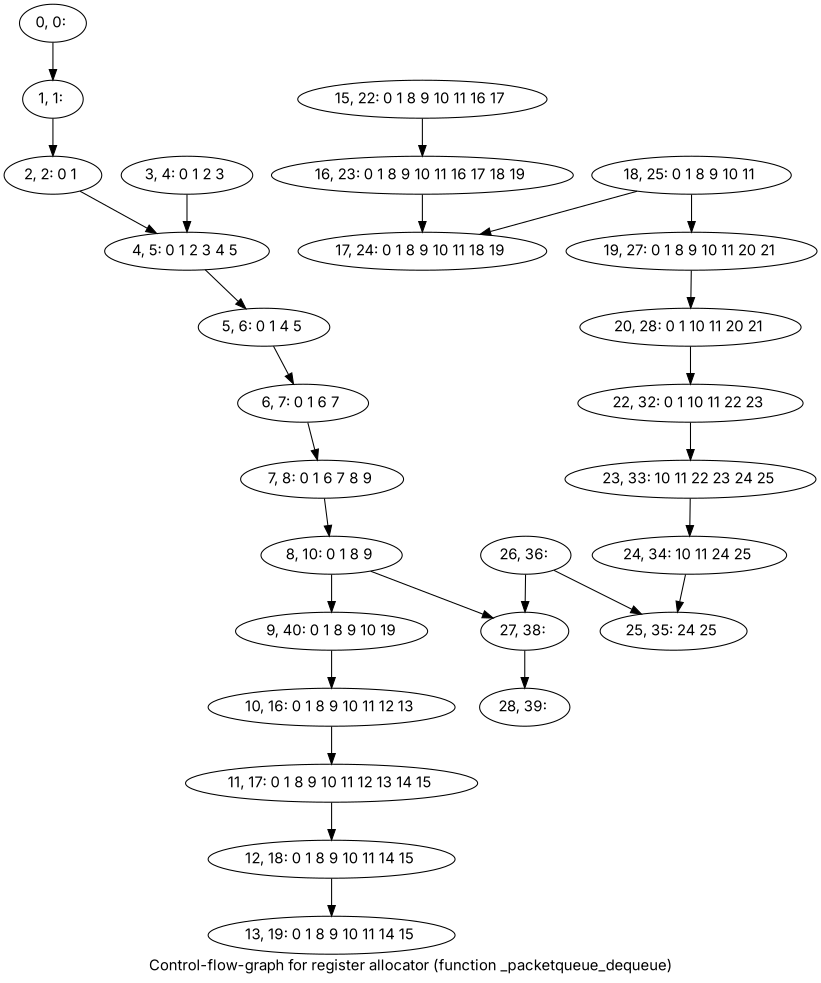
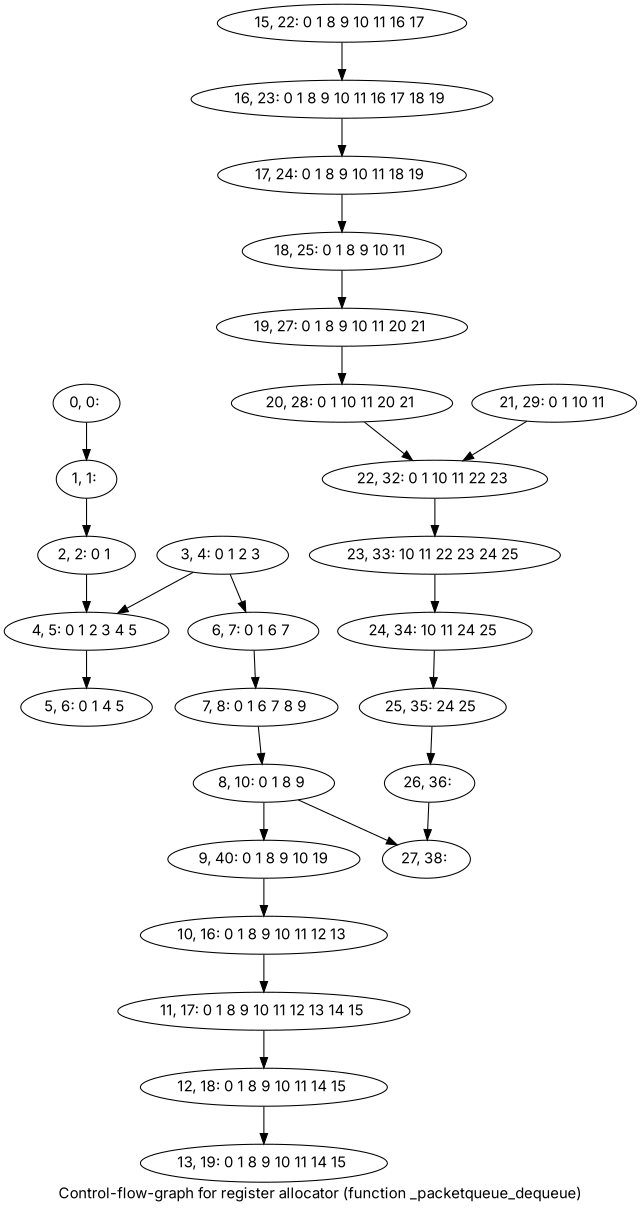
(564, 211) -> (342, 208)
(281, 360) -> (236, 588)
none -> (554, 403)
(593, 590) -> (431, 740)
(525, 707) -> none
